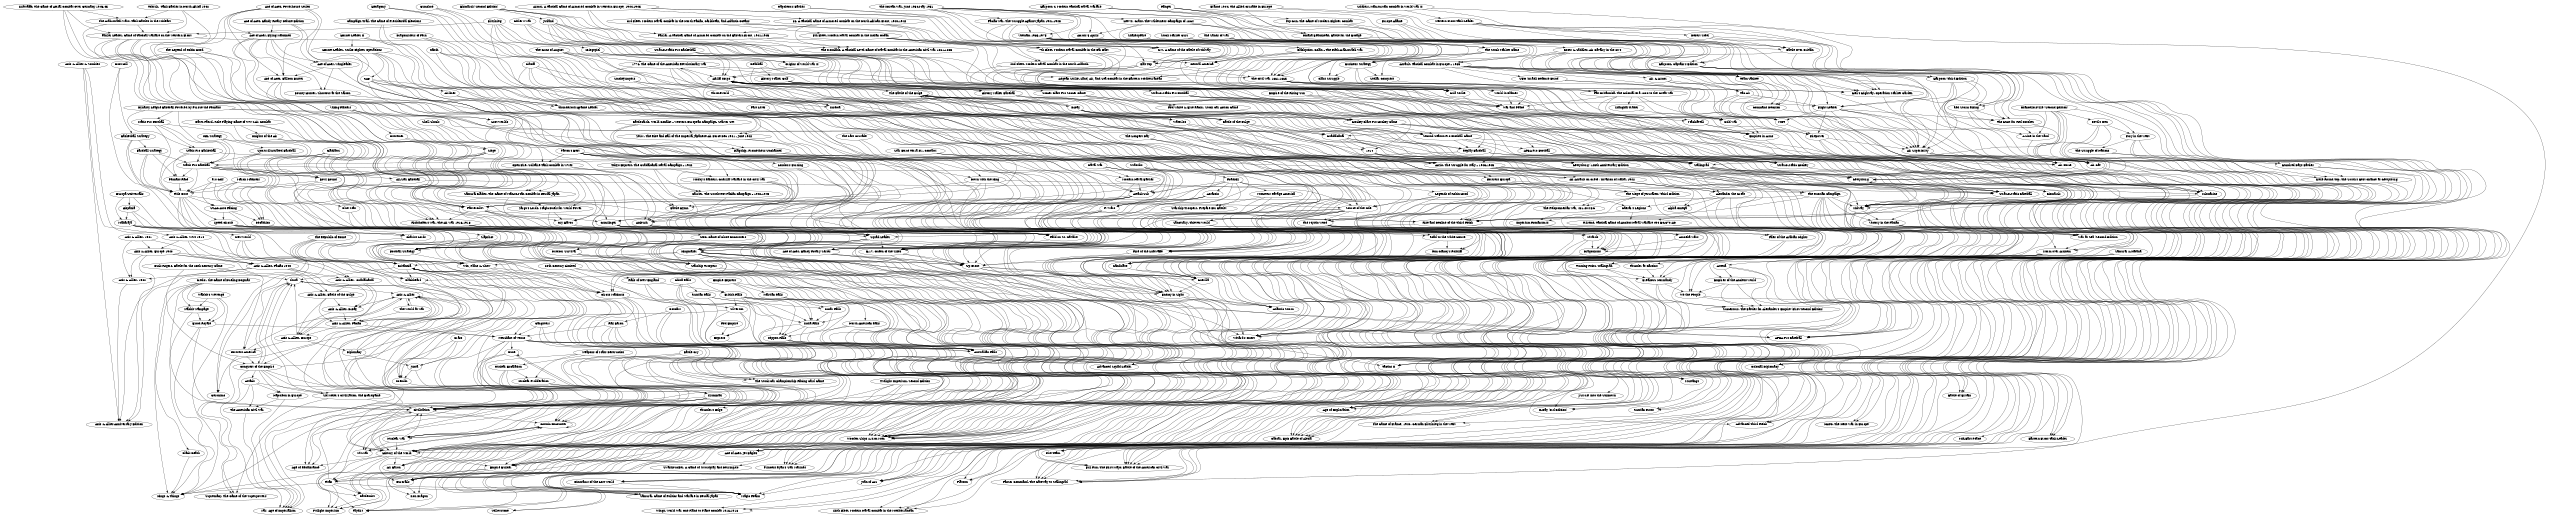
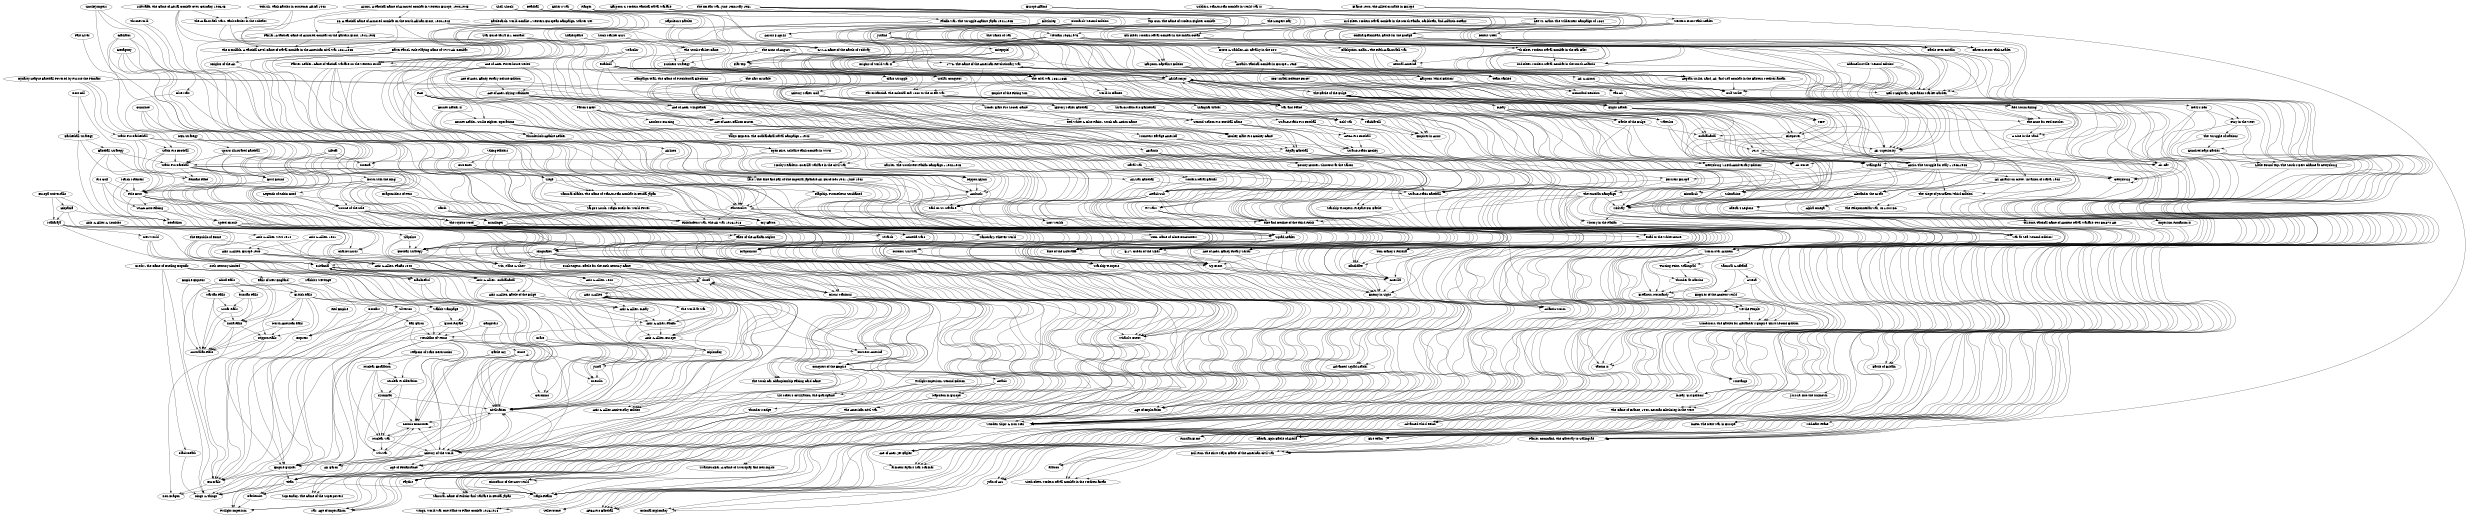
(179, 7) -> (293, 7)
(185, 50) -> none
(384, 64) -> (459, 97)
(1539, 79) -> (1290, 79)
(1411, 129) -> none
(176, 136) -> (153, 144)
(679, 209) -> (977, 180)
none -> (2144, 255)
none -> (1683, 273)
